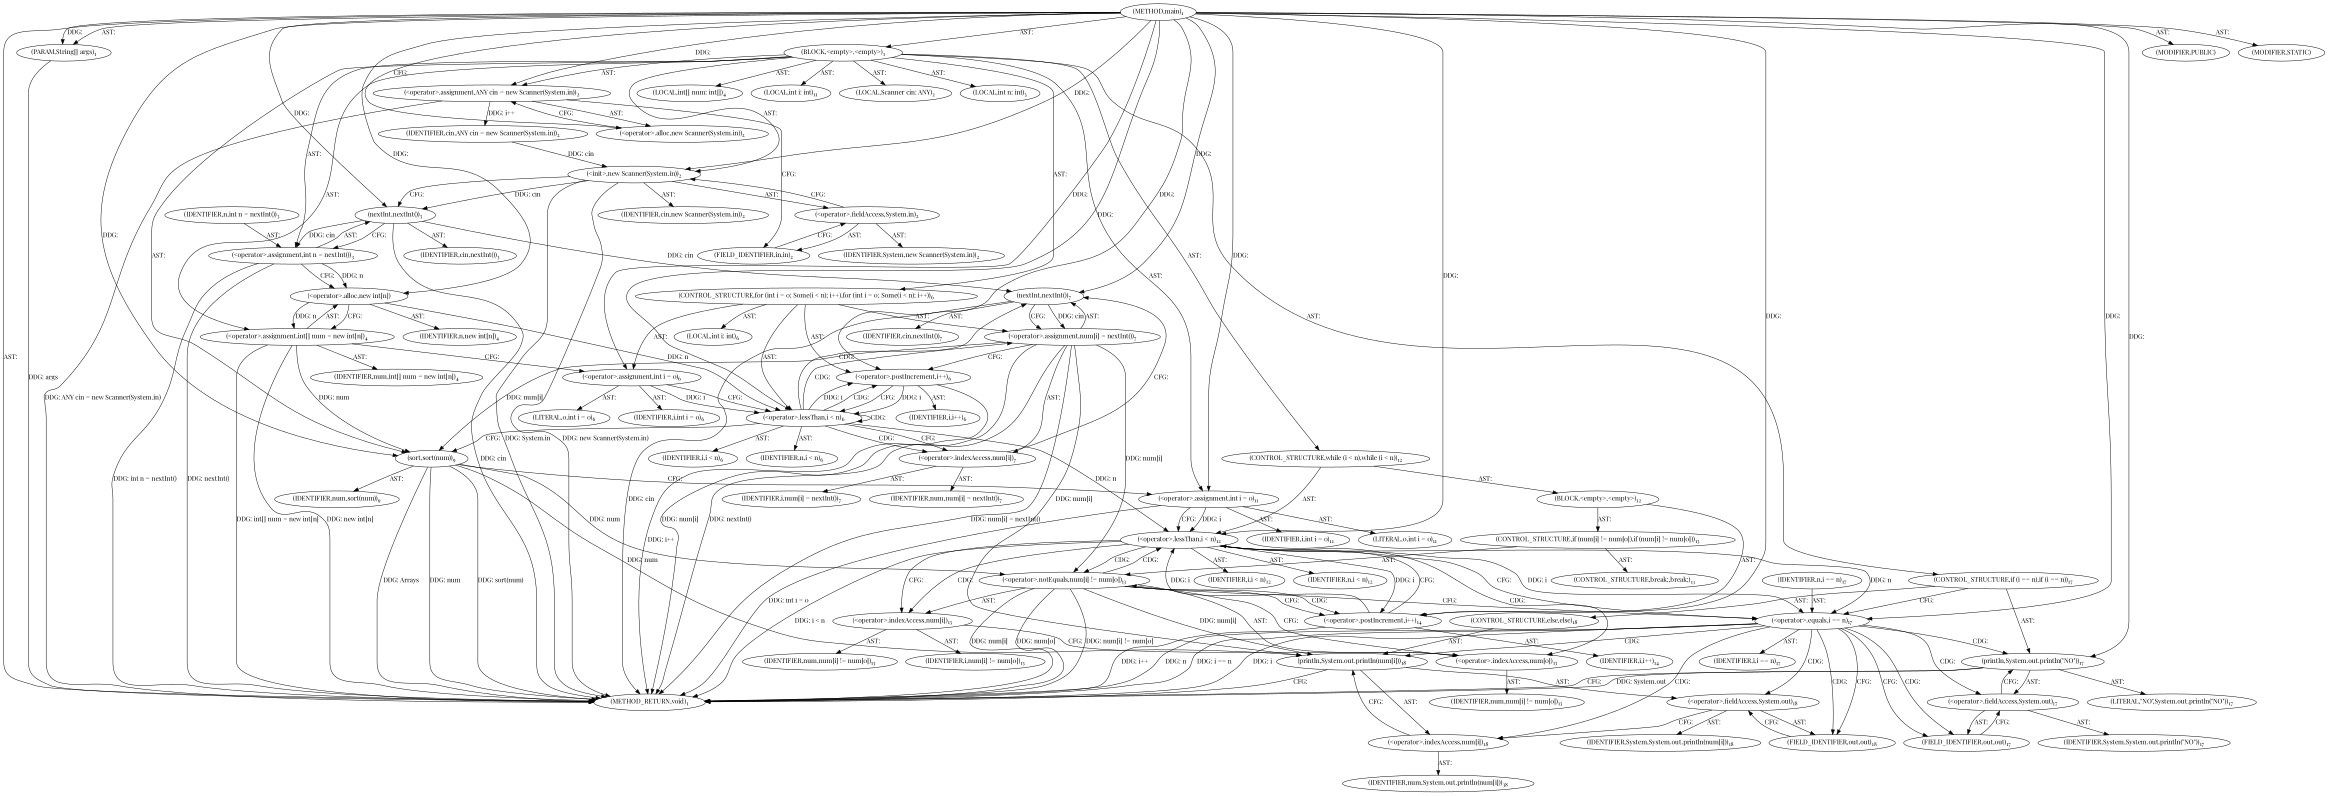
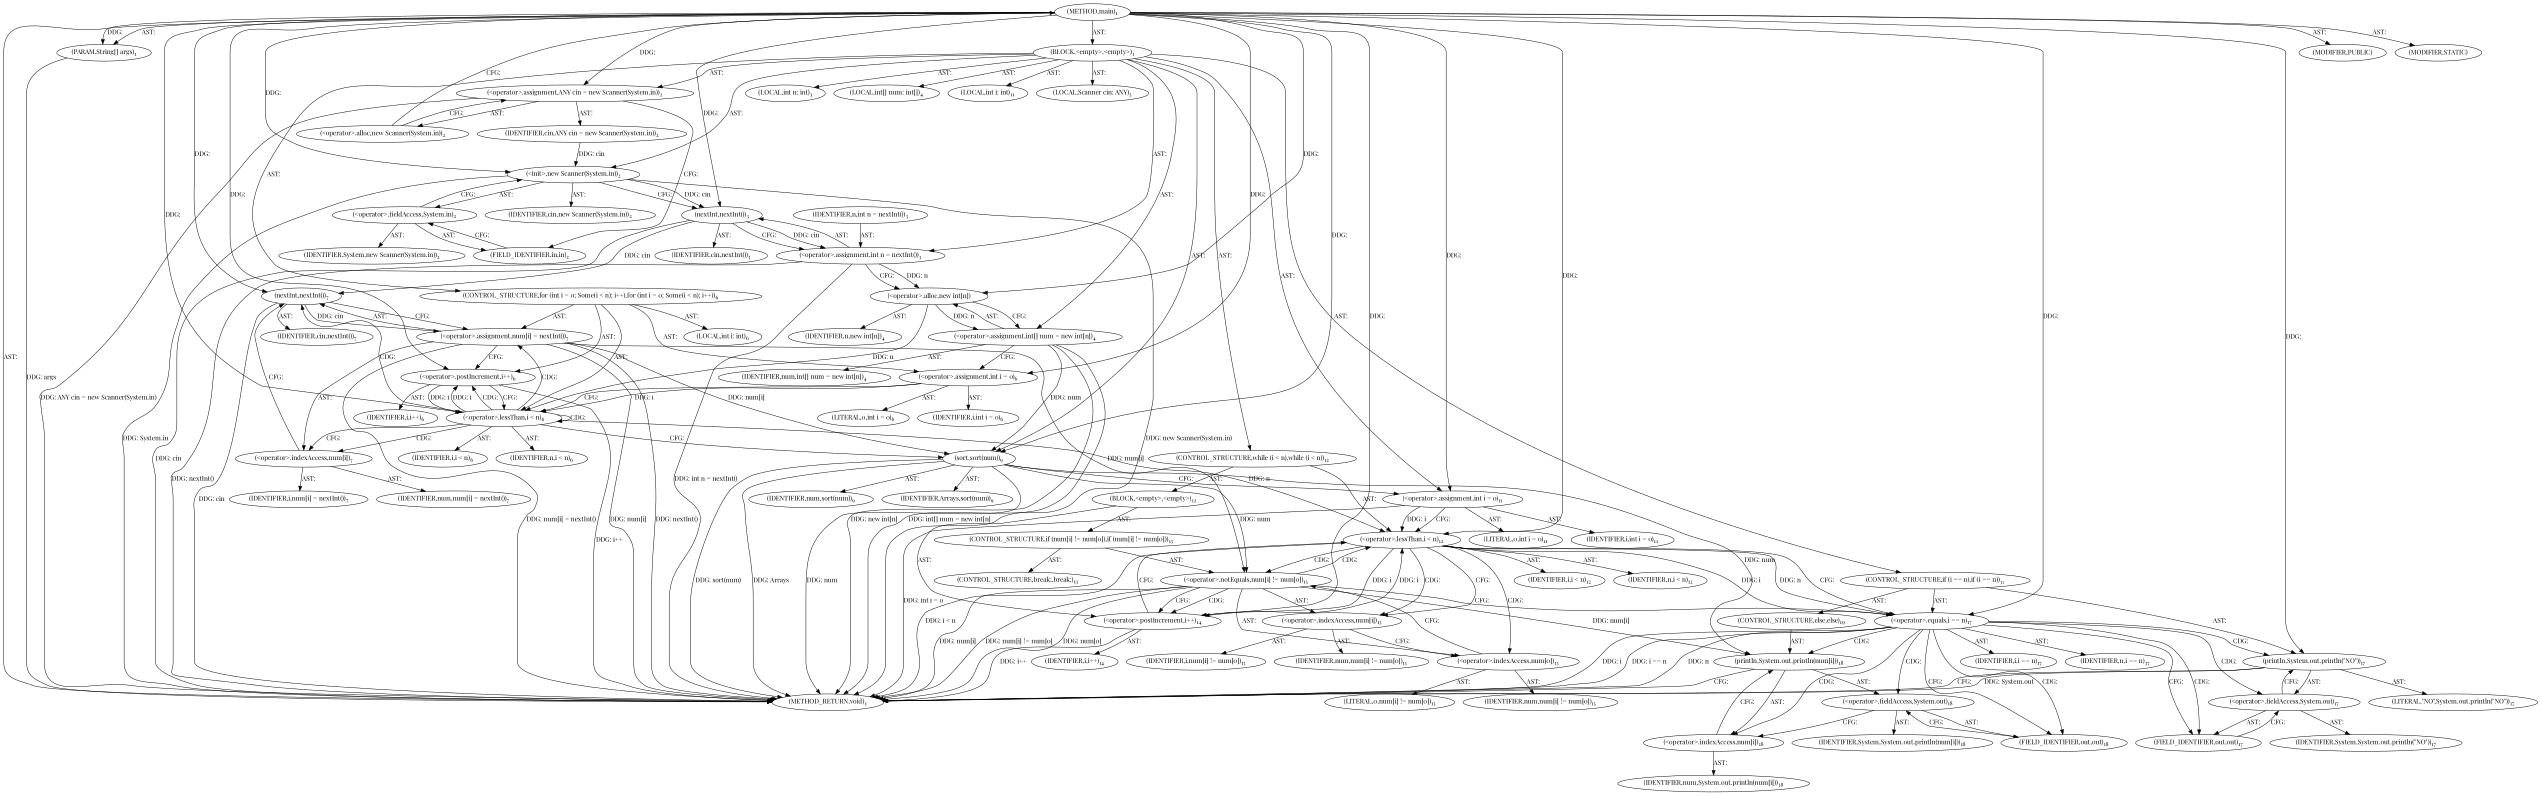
(607, 36) -> (659, 29)
(502, 114) -> (587, 114)
none -> (947, 499)
(1844, 580) -> (2147, 661)
(2070, 580) -> (2002, 580)
(1812, 598) -> (2022, 641)
(1928, 601) -> (1942, 601)
(985, 609) -> none
(1575, 620) -> (1842, 620)
none -> (1390, 702)
